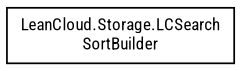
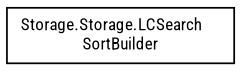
(121, 36) -> (121, 36)
